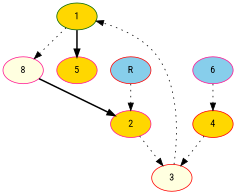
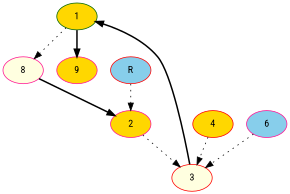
(77, 70) -> (77, 70)
(168, 77) -> (168, 78)
(213, 93) -> (233, 149)
